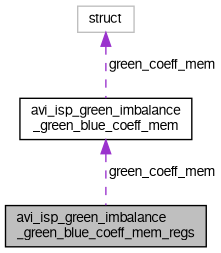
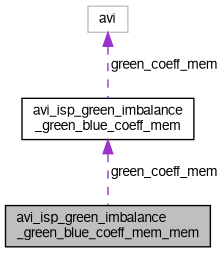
(106, 19) -> (108, 19)
(106, 226) -> (108, 226)
